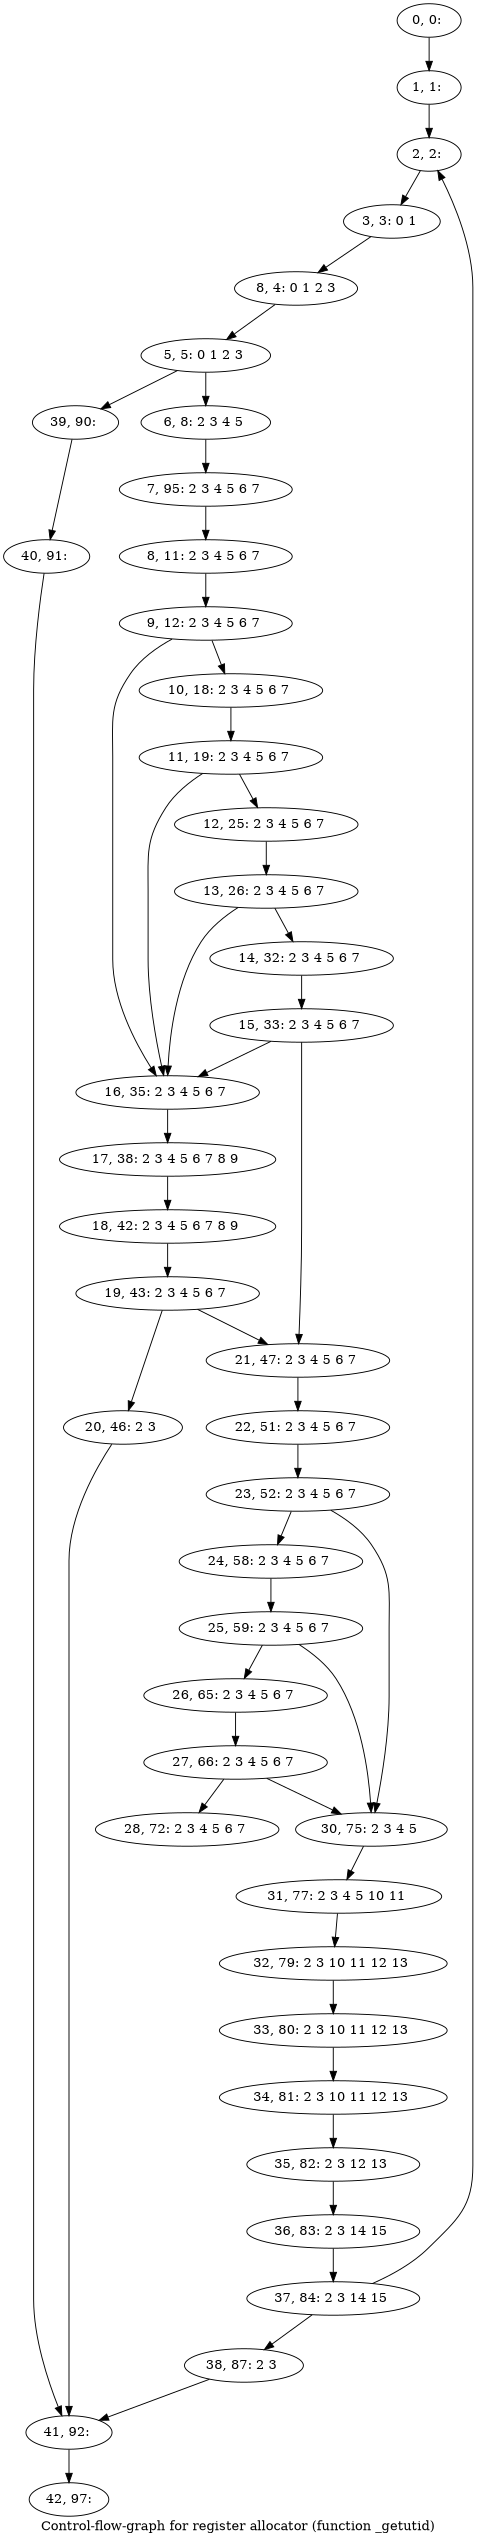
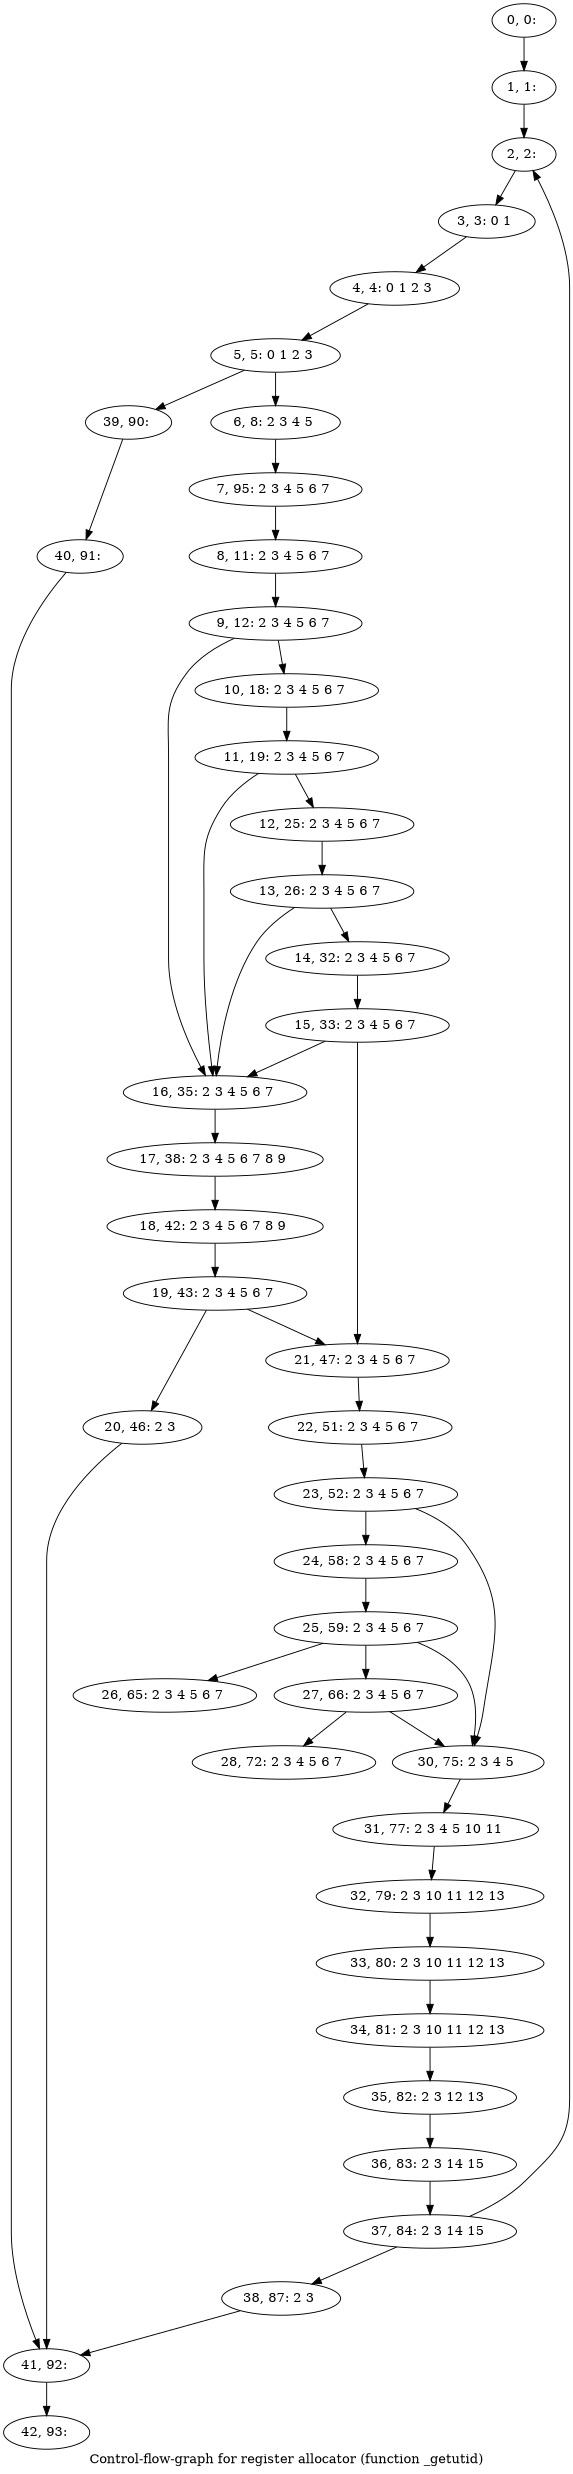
(296, 288) -> (395, 288)
(236, 1724) -> (366, 1657)
(69, 2499) -> (47, 2432)
